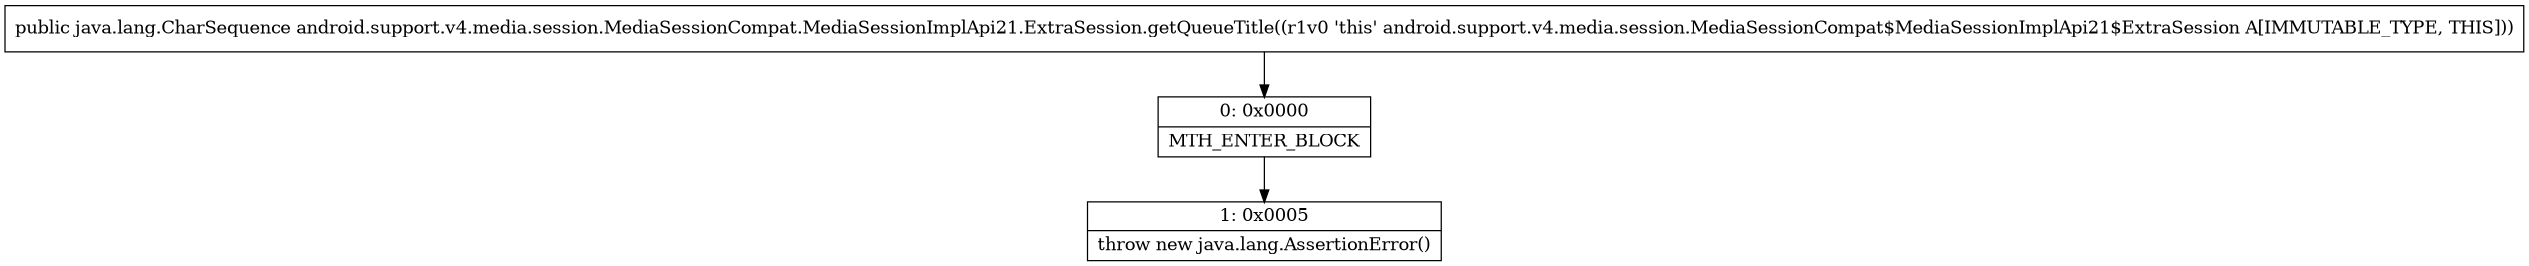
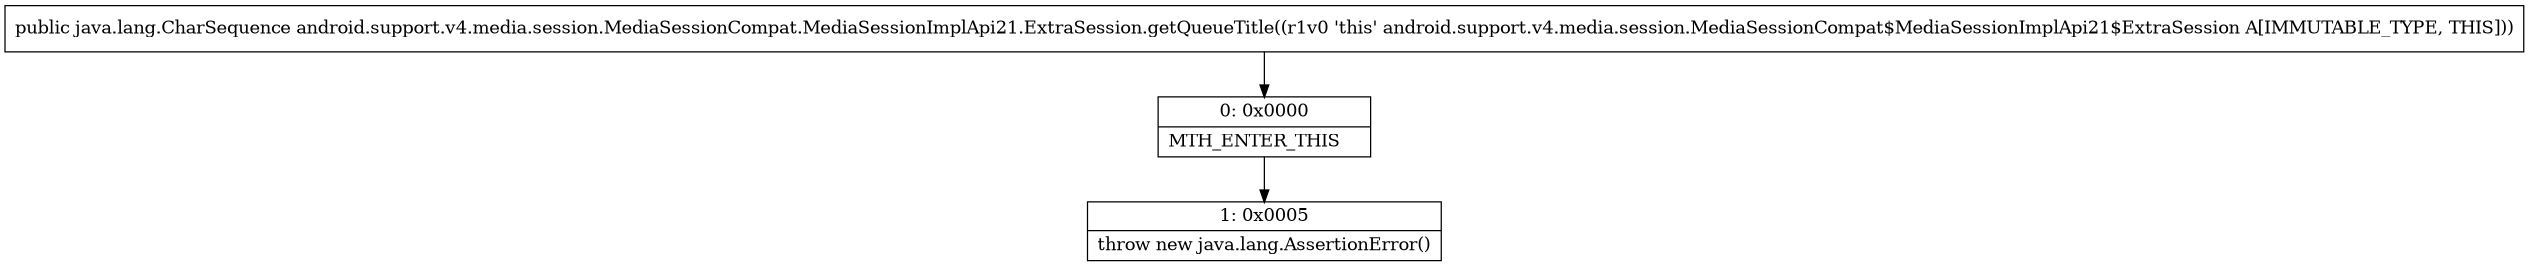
(1264, 141) -> (1254, 141)
